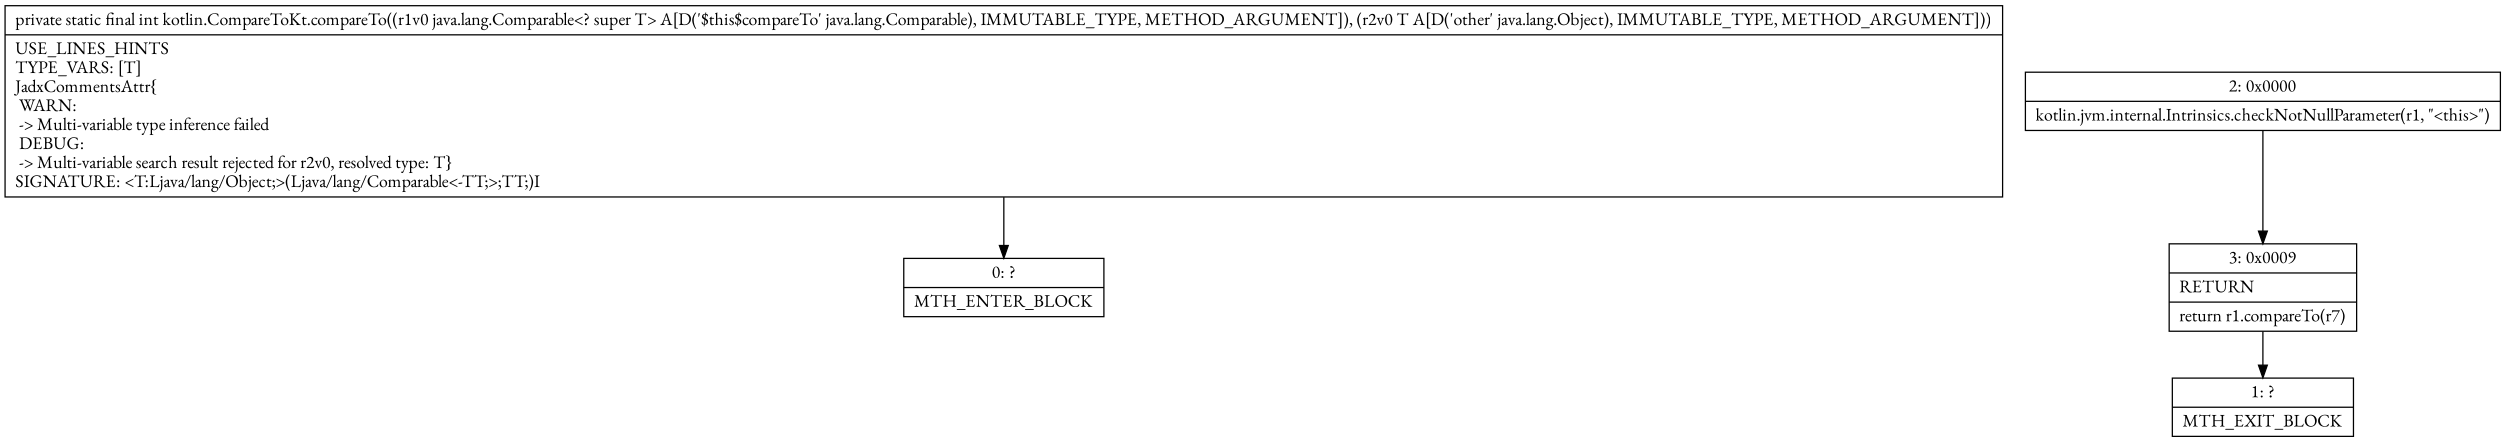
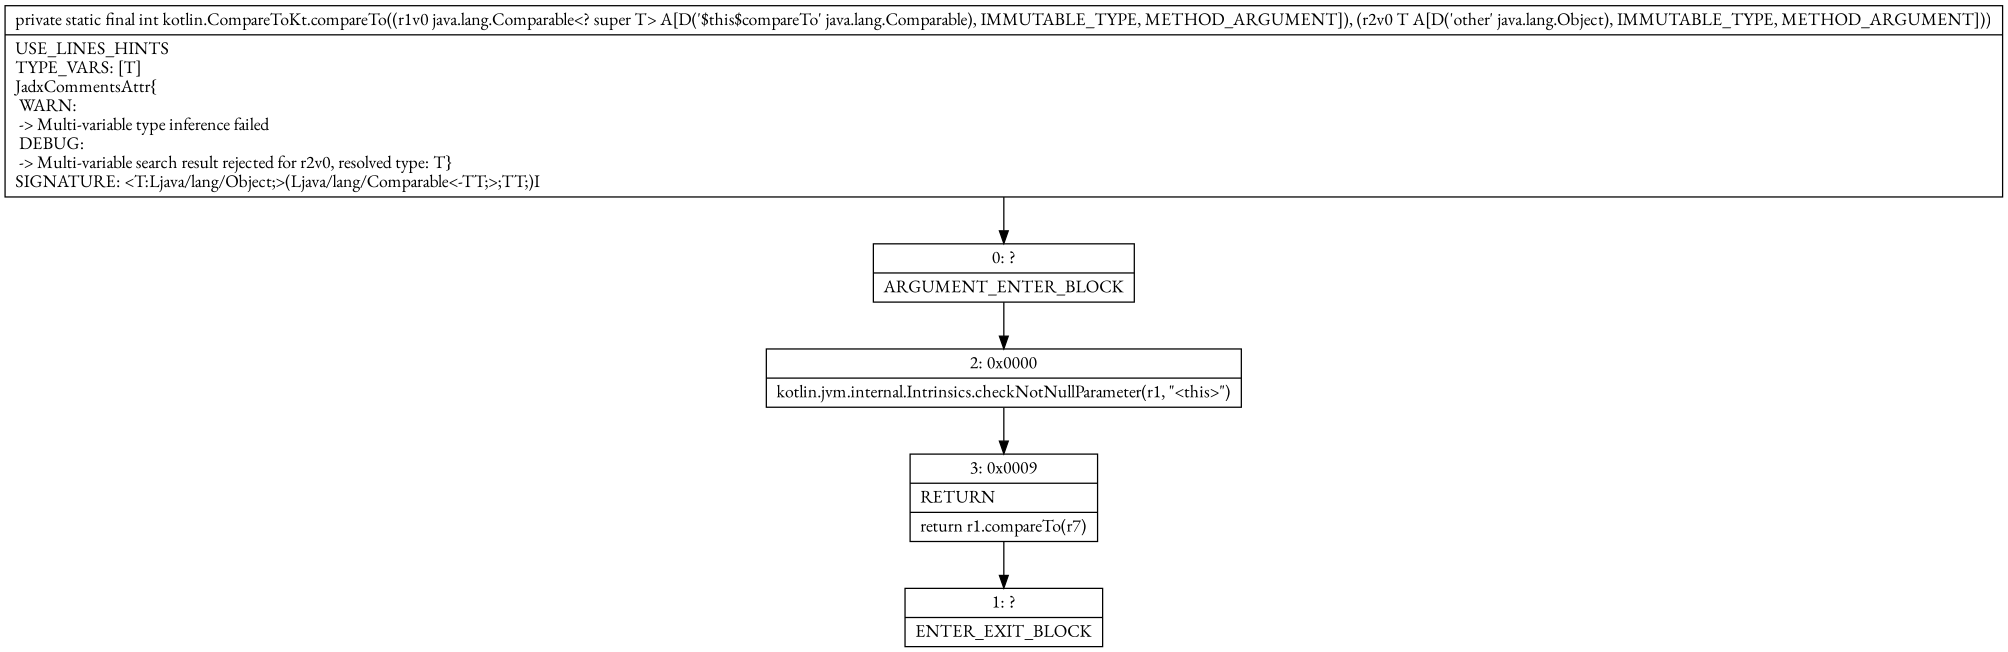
(1004, 301) -> (1004, 287)
none -> (1004, 319)
(2263, 421) -> (1004, 631)
